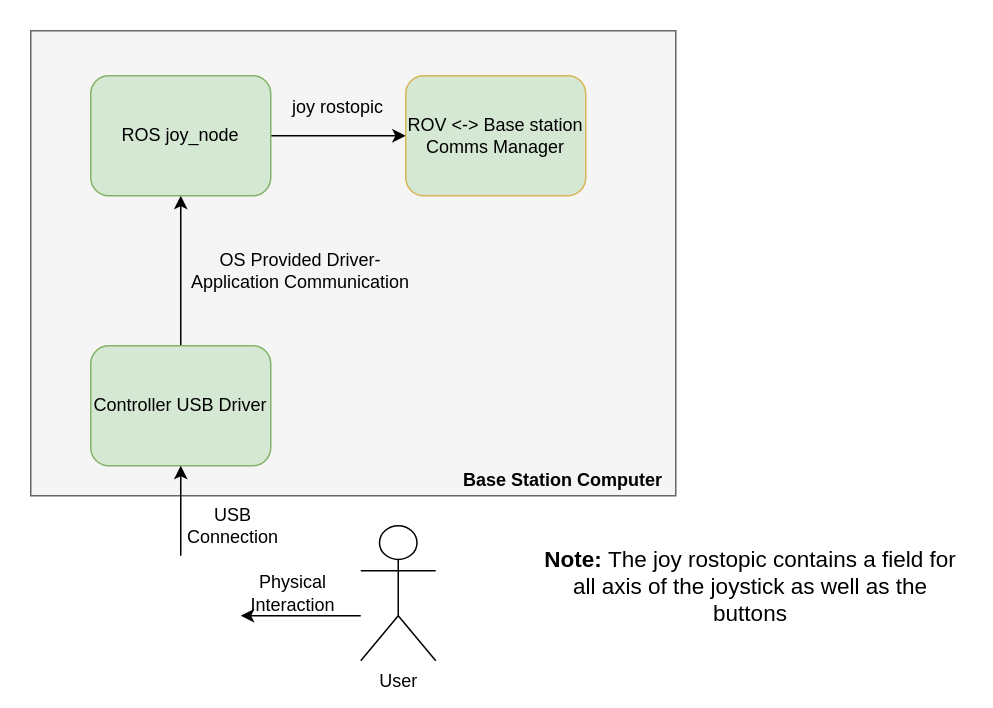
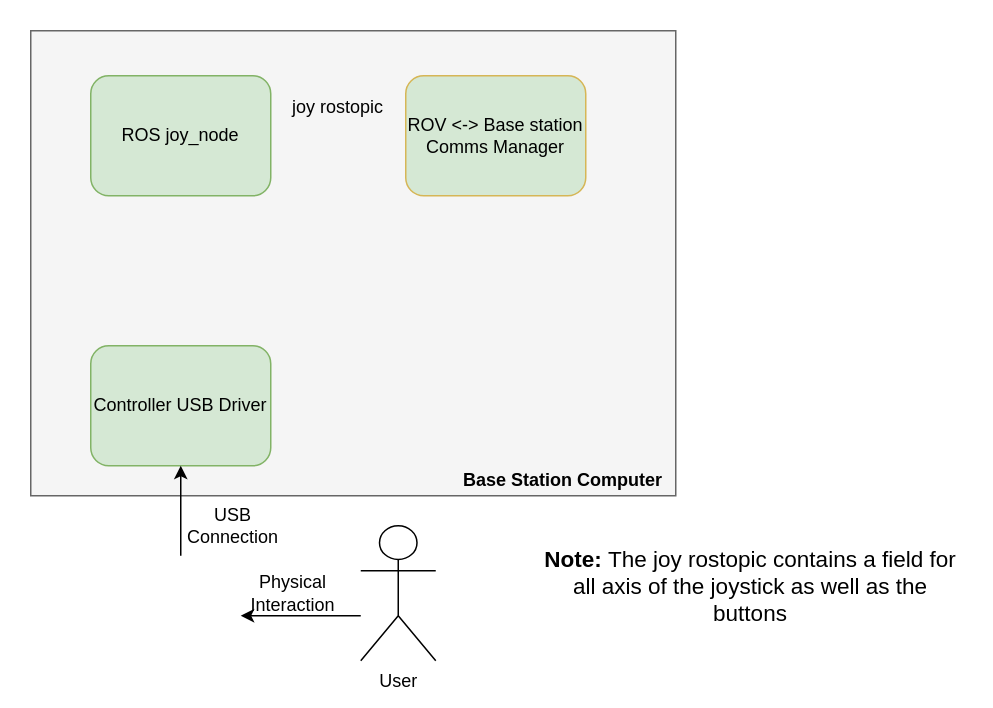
(333, 136) -> none
(300, 271) -> none
(181, 276) -> none
